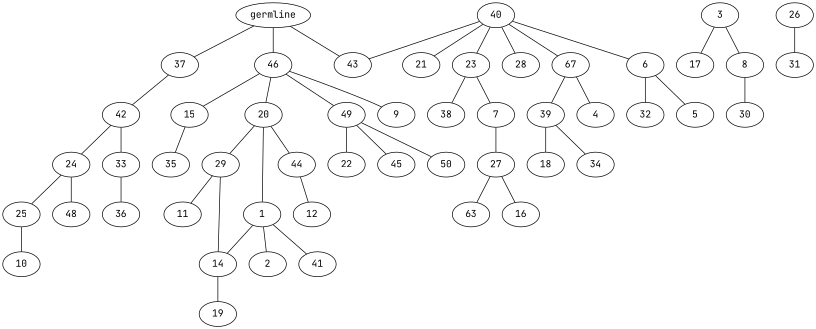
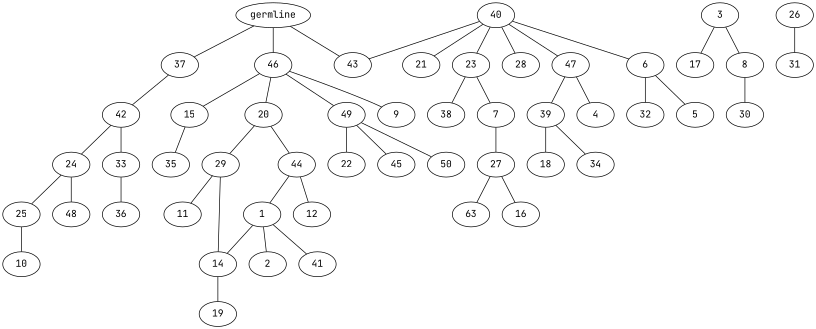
(571, 65) -> (571, 65)
(263, 165) -> (279, 190)
